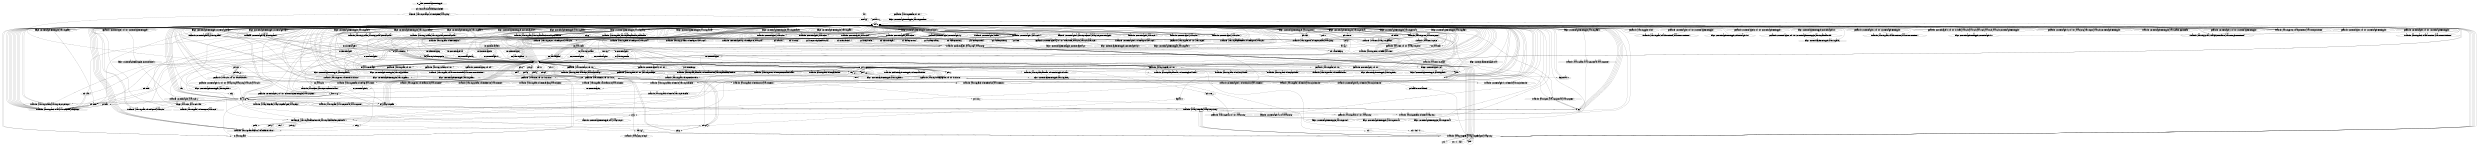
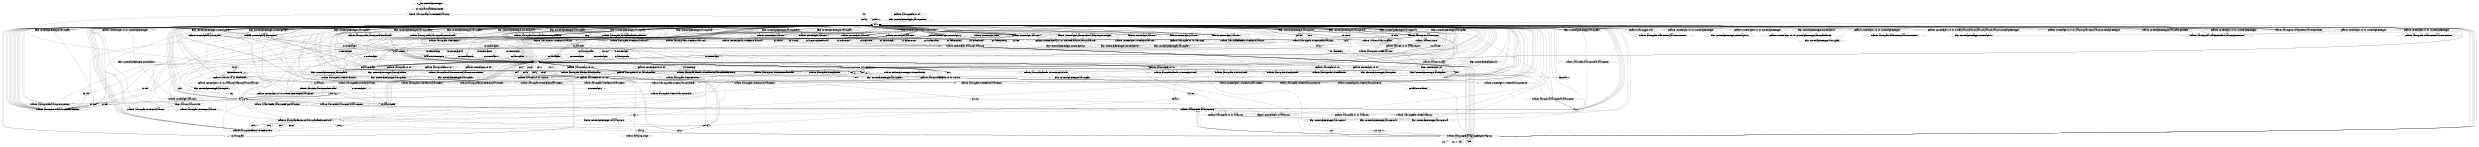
(492, 46) -> (492, 46)
(236, 73) -> (234, 73)
